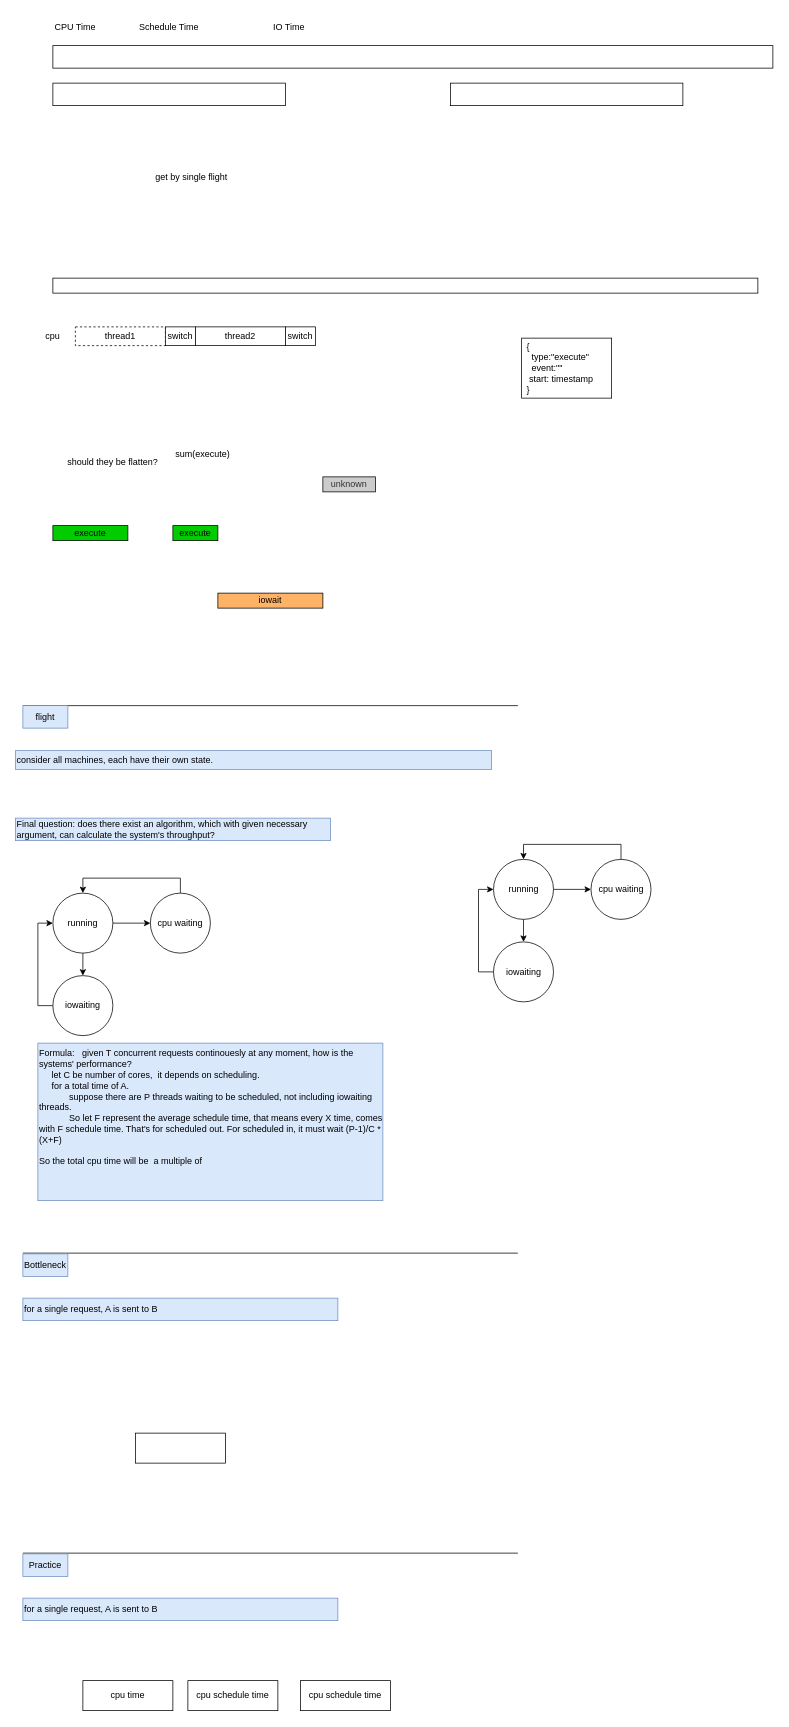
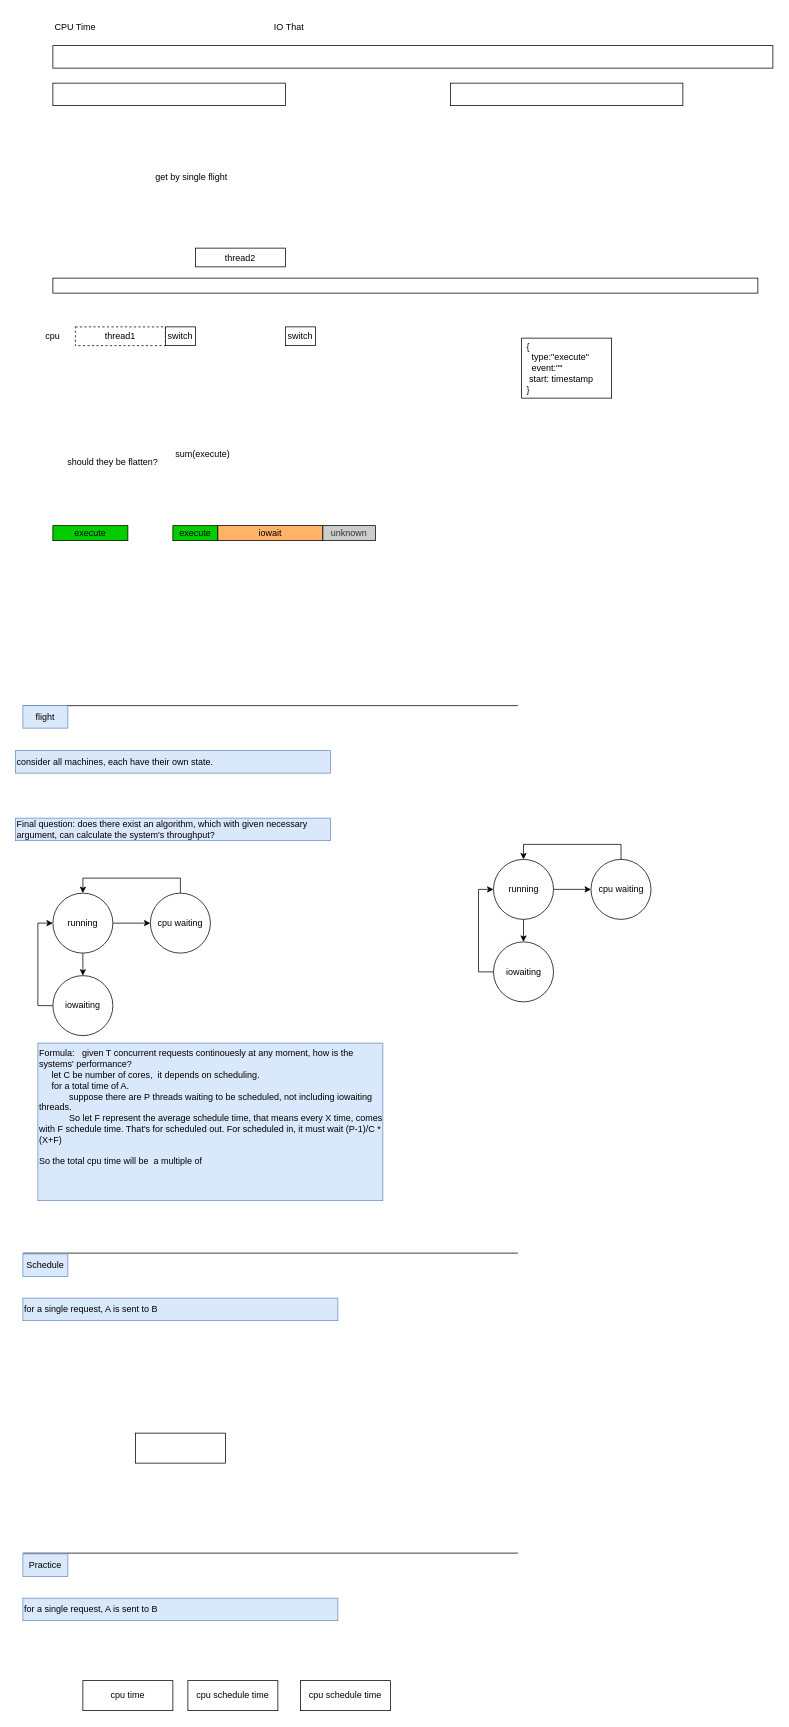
(169, 27) -> none
(289, 27) -> (289, 27)
(240, 336) -> (240, 257)
(349, 484) -> (349, 533)
(270, 600) -> (270, 533)
(254, 760) -> (173, 762)
(45, 1265) -> (45, 1265)
